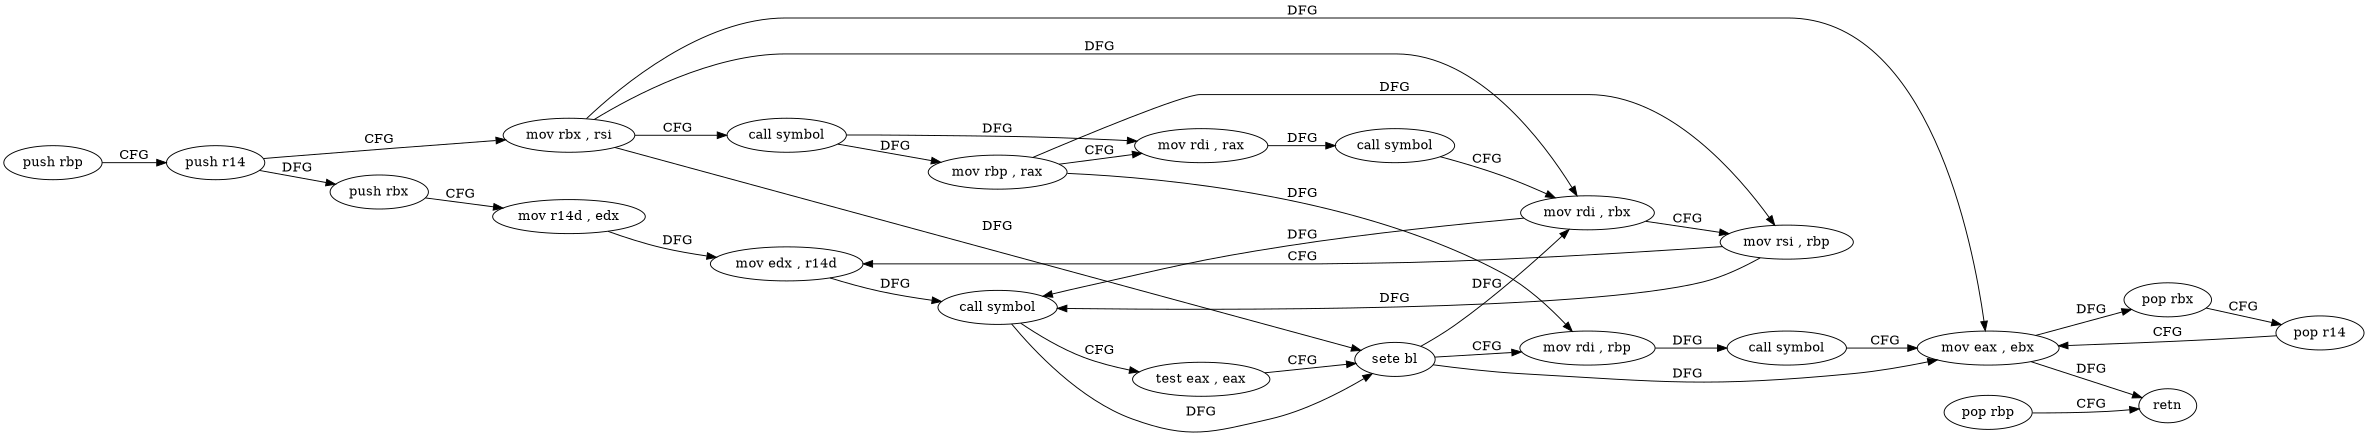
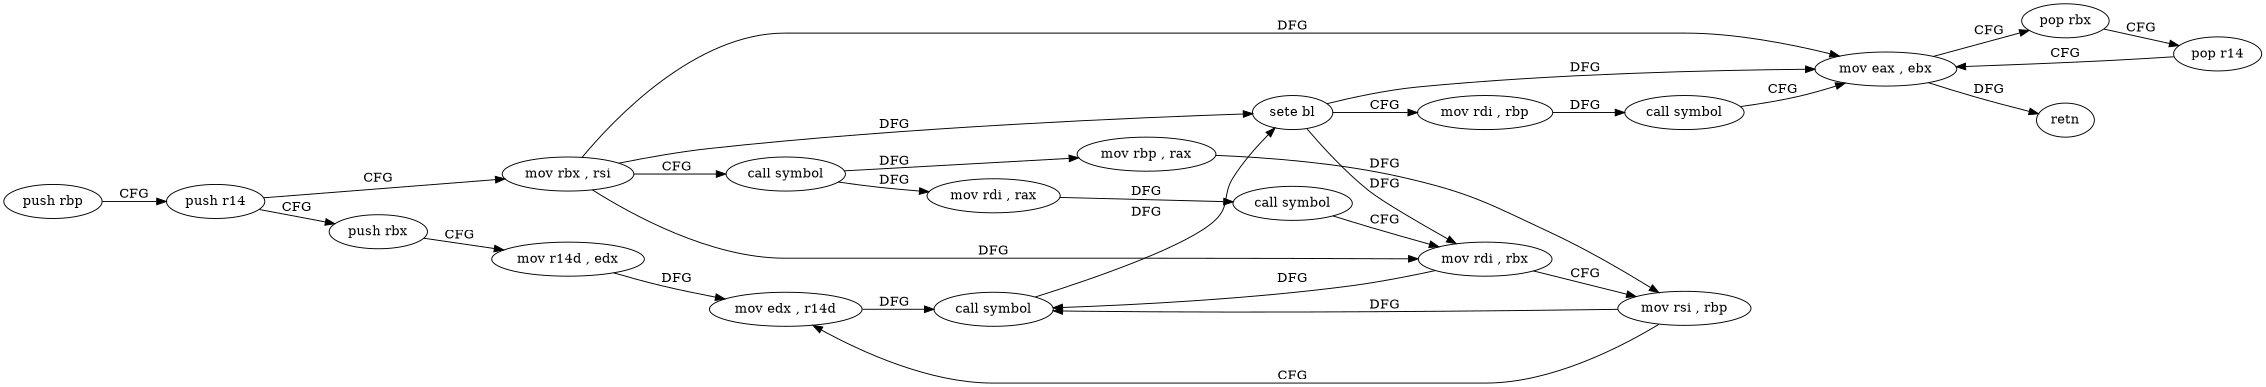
(1096, 159) -> none
(297, 168) -> (297, 208)
(1330, 209) -> none
(2092, 310) -> (1989, 31)
(1201, 379) -> none
(1988, 412) -> none
